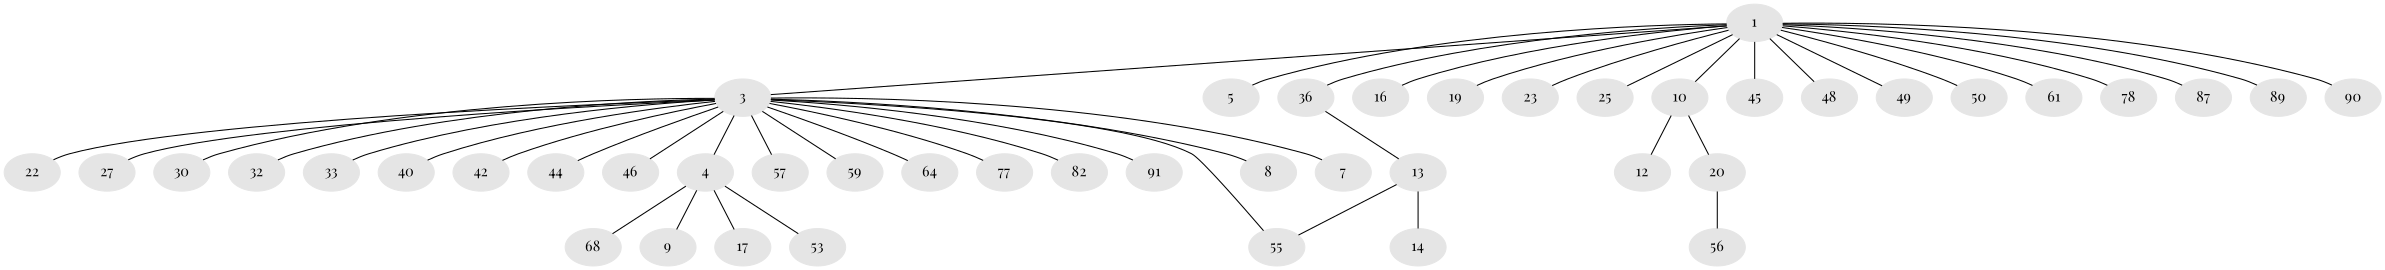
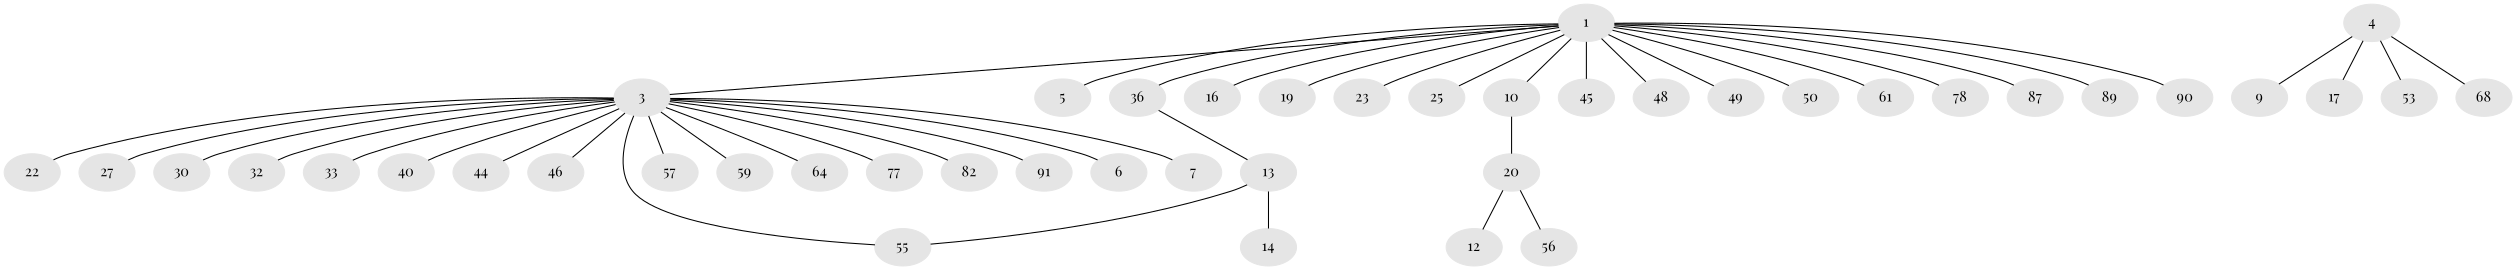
(724, 135) -> none
(1661, 135) -> (1493, 210)
(481, 172) -> none
(1268, 172) -> (1119, 172)
